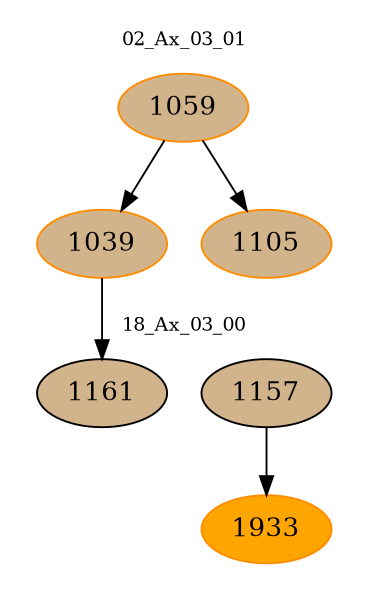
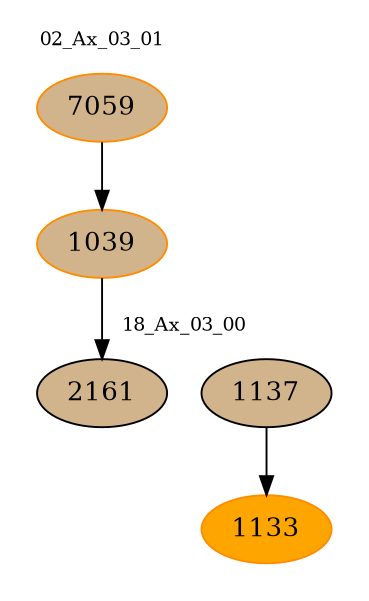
(183, 108) -> (102, 108)
(267, 244) -> none
(102, 393) -> (102, 393)
(267, 393) -> (267, 393)
(267, 529) -> (267, 529)
